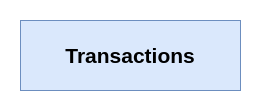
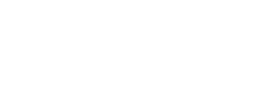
(131, 56) -> none
